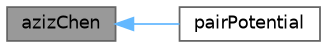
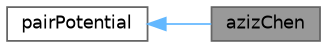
(156, 24) -> (189, 24)
